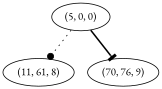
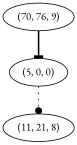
(101, 43) -> (39, 43)
(39, 72) -> (39, 128)
